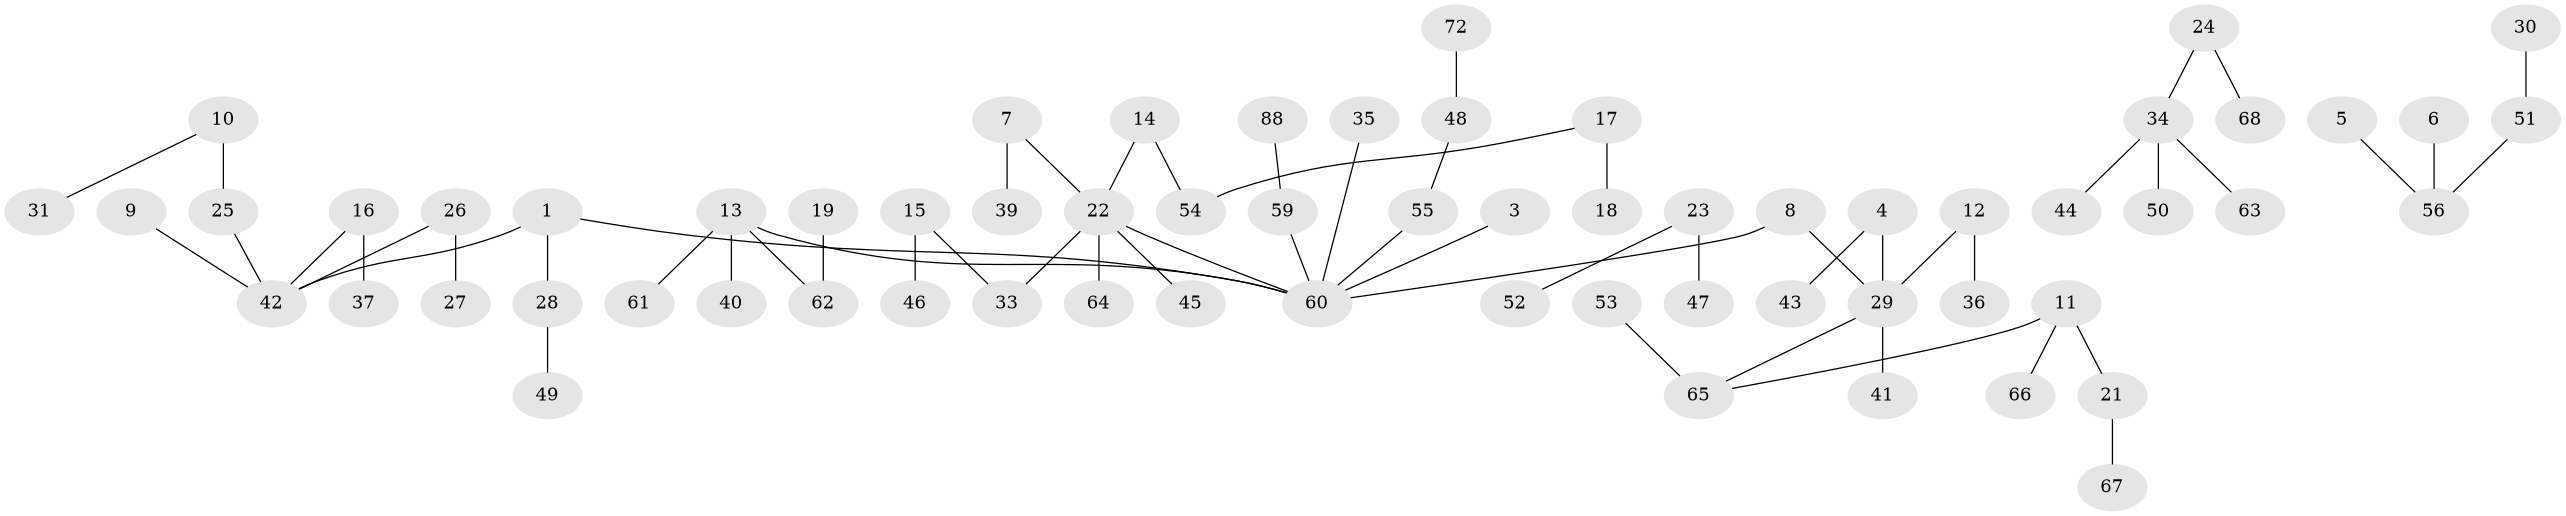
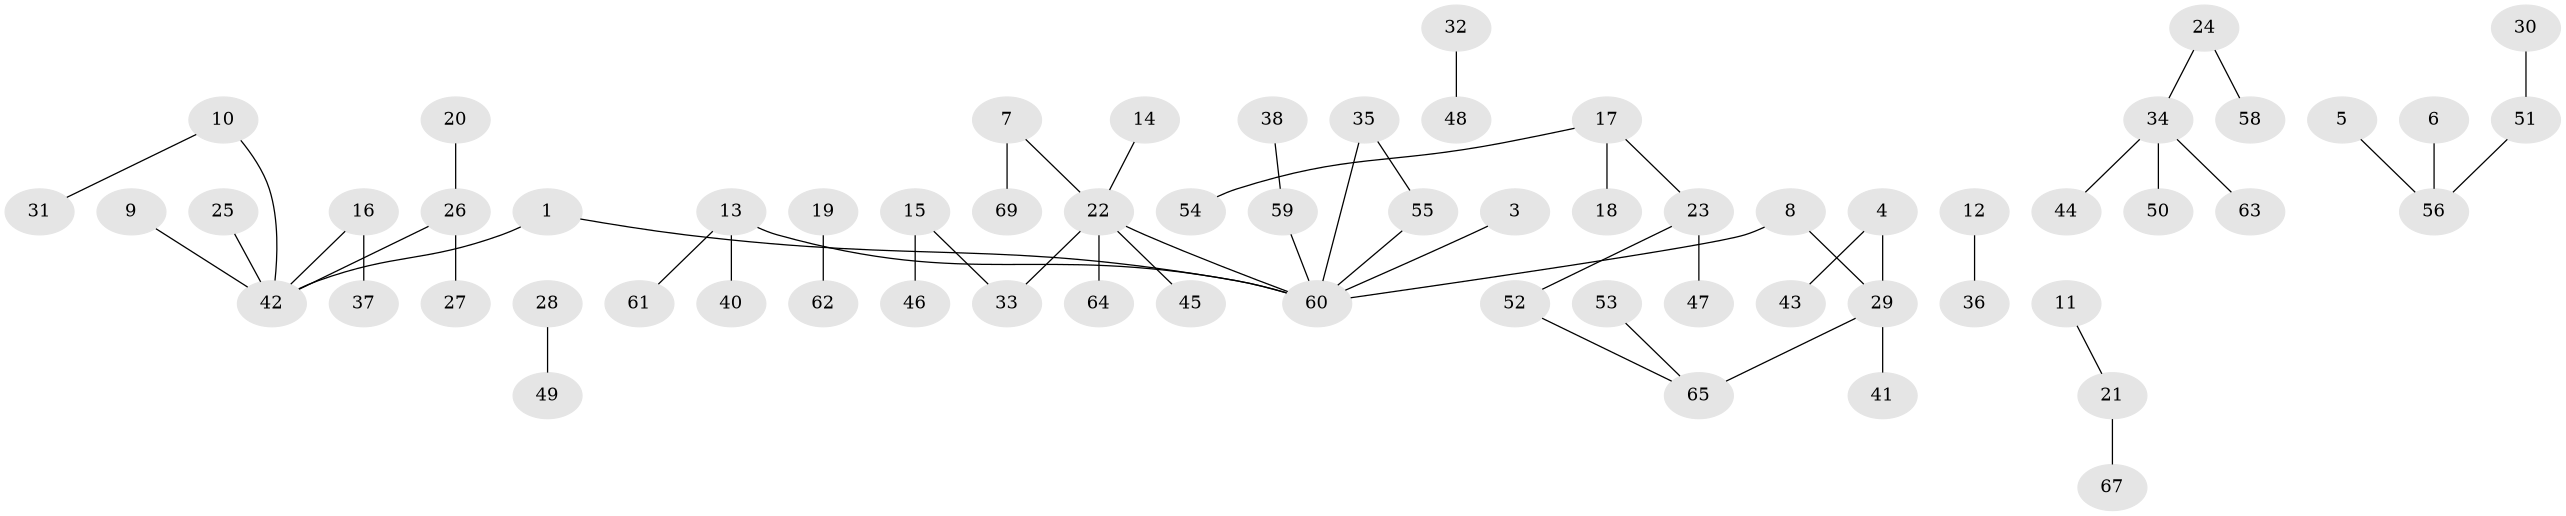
(1456, 28) -> (1456, 28)
none -> (456, 120)
(1273, 120) -> (1273, 120)
(2250, 120) -> (2250, 120)
(223, 166) -> (273, 206)
(1168, 166) -> none
(1440, 166) -> (1394, 166)
none -> (1653, 166)
(1007, 212) -> (1007, 212)
(548, 258) -> none
(777, 258) -> none
(1929, 258) -> none
(1895, 357) -> (1607, 350)
(2021, 396) -> none
